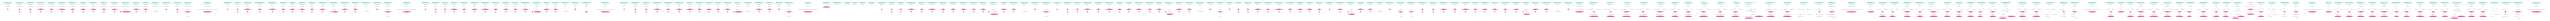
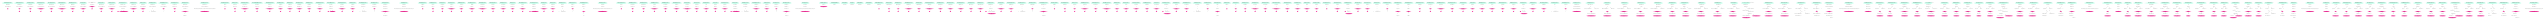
(93, 3) -> none
(2154, 3) -> (2151, 3)
none -> (2248, 3)
